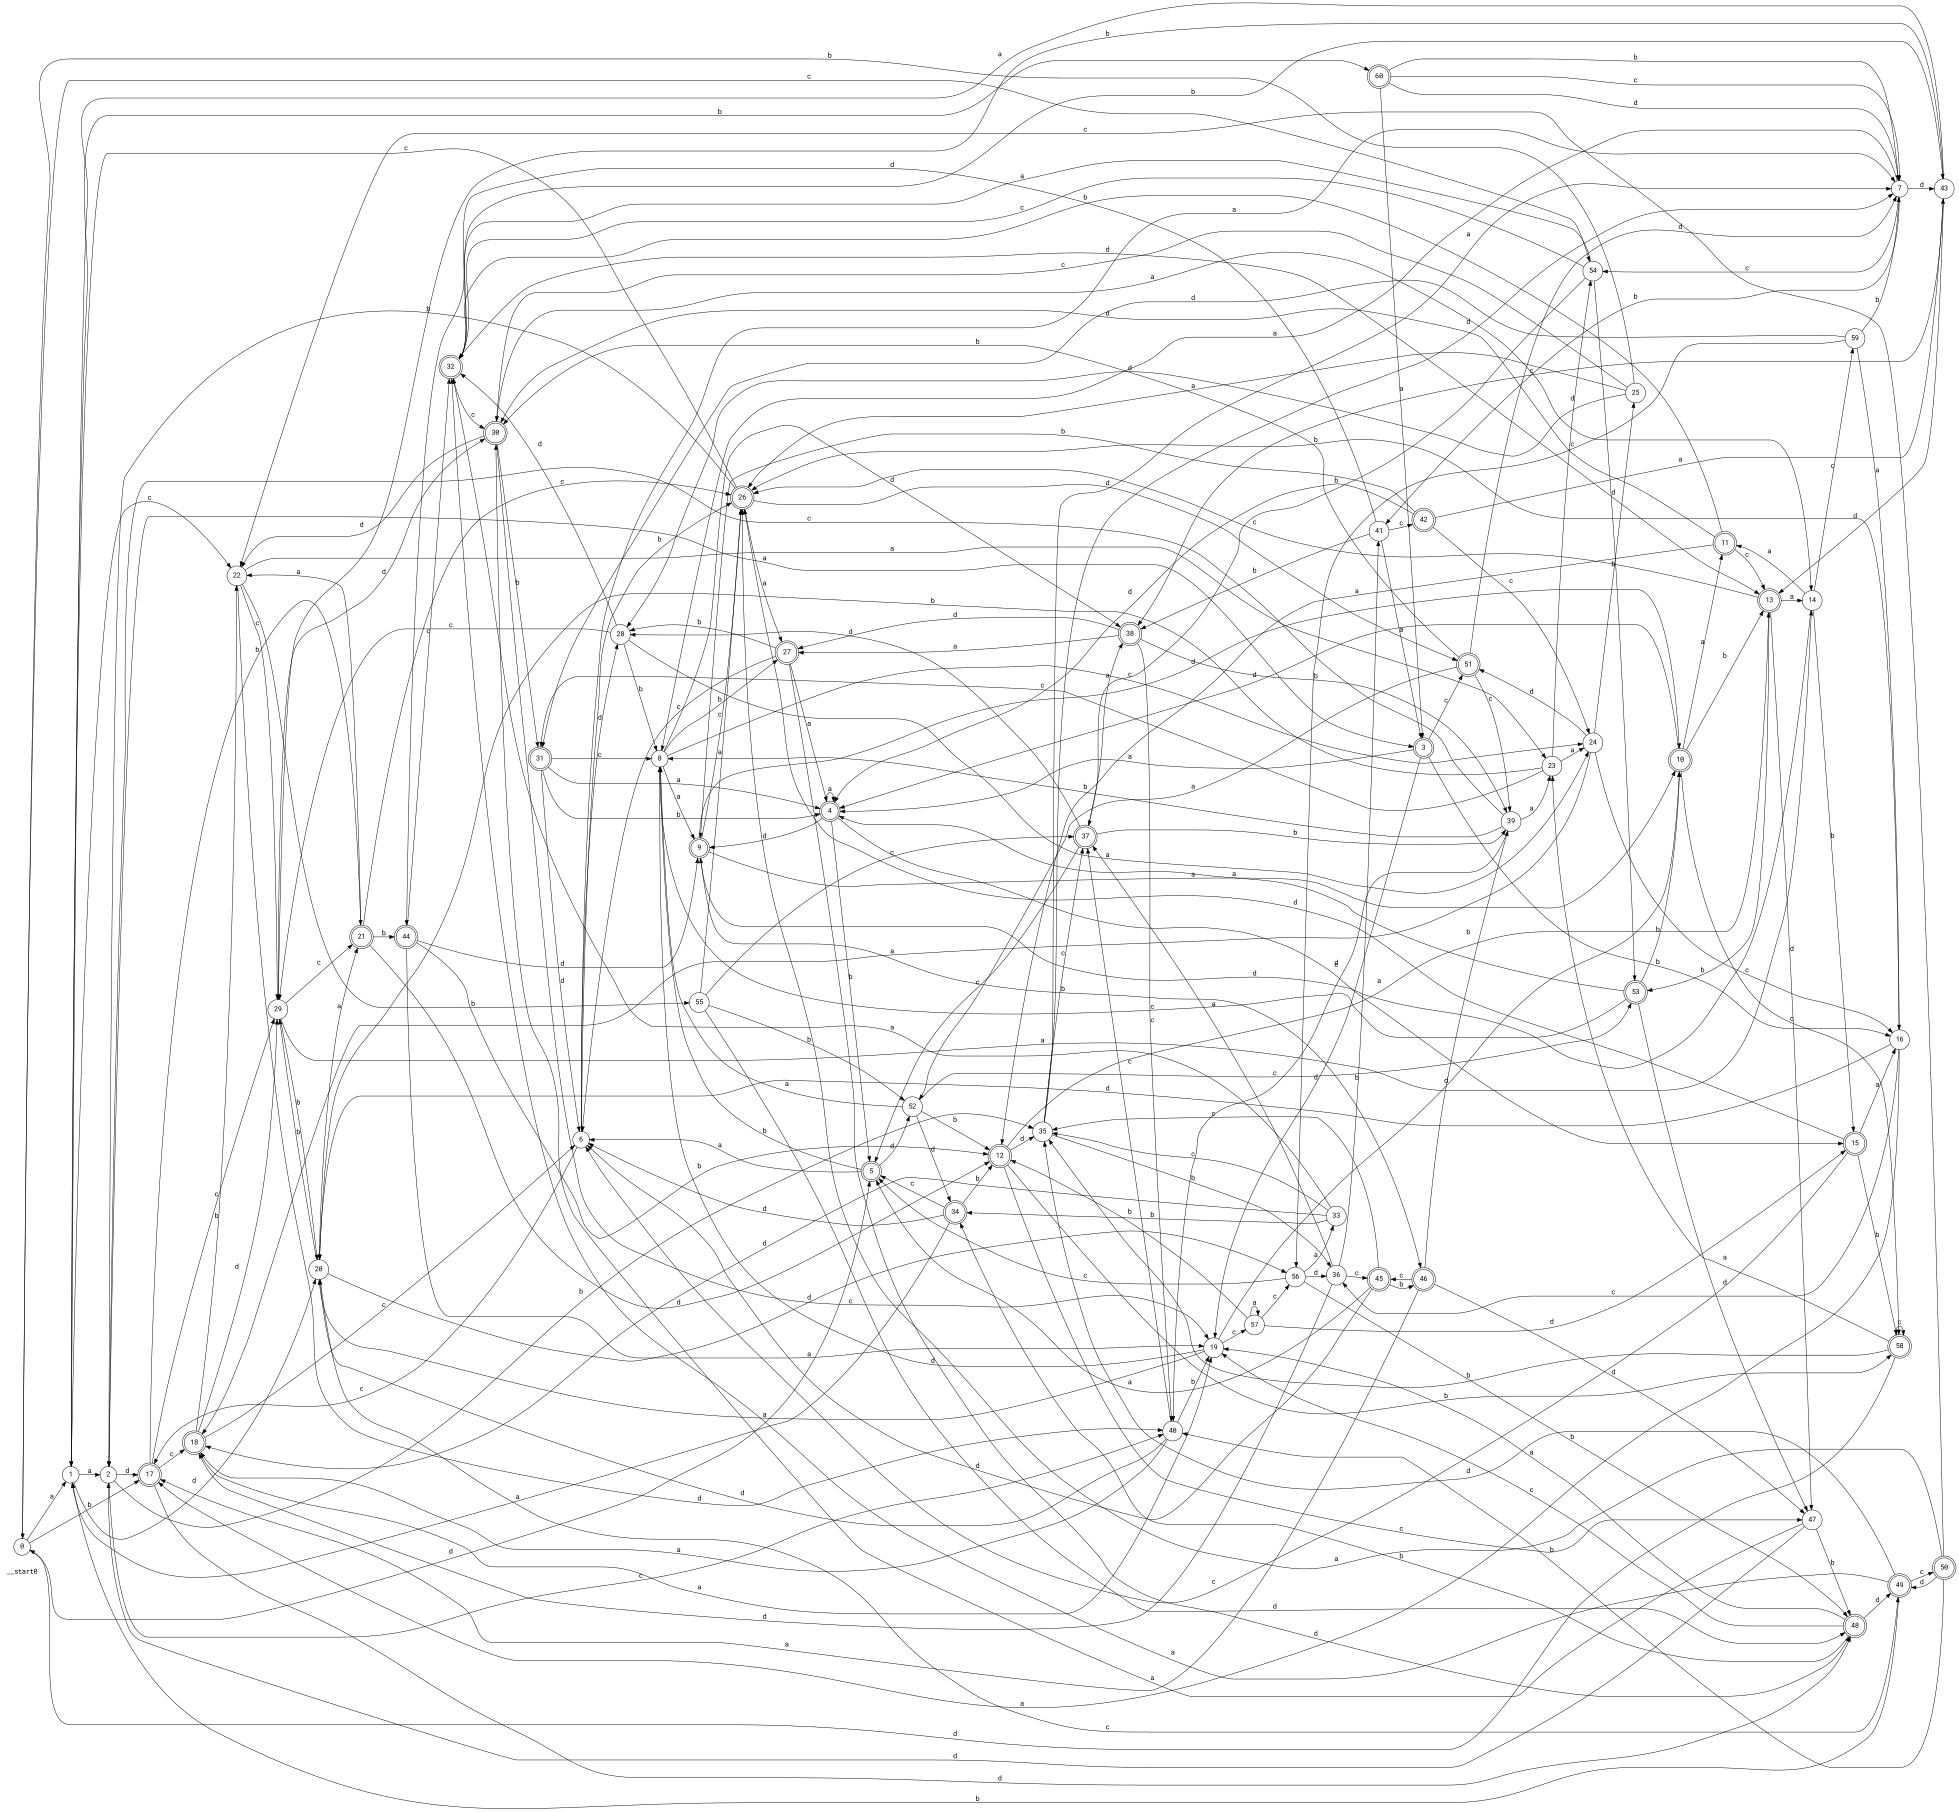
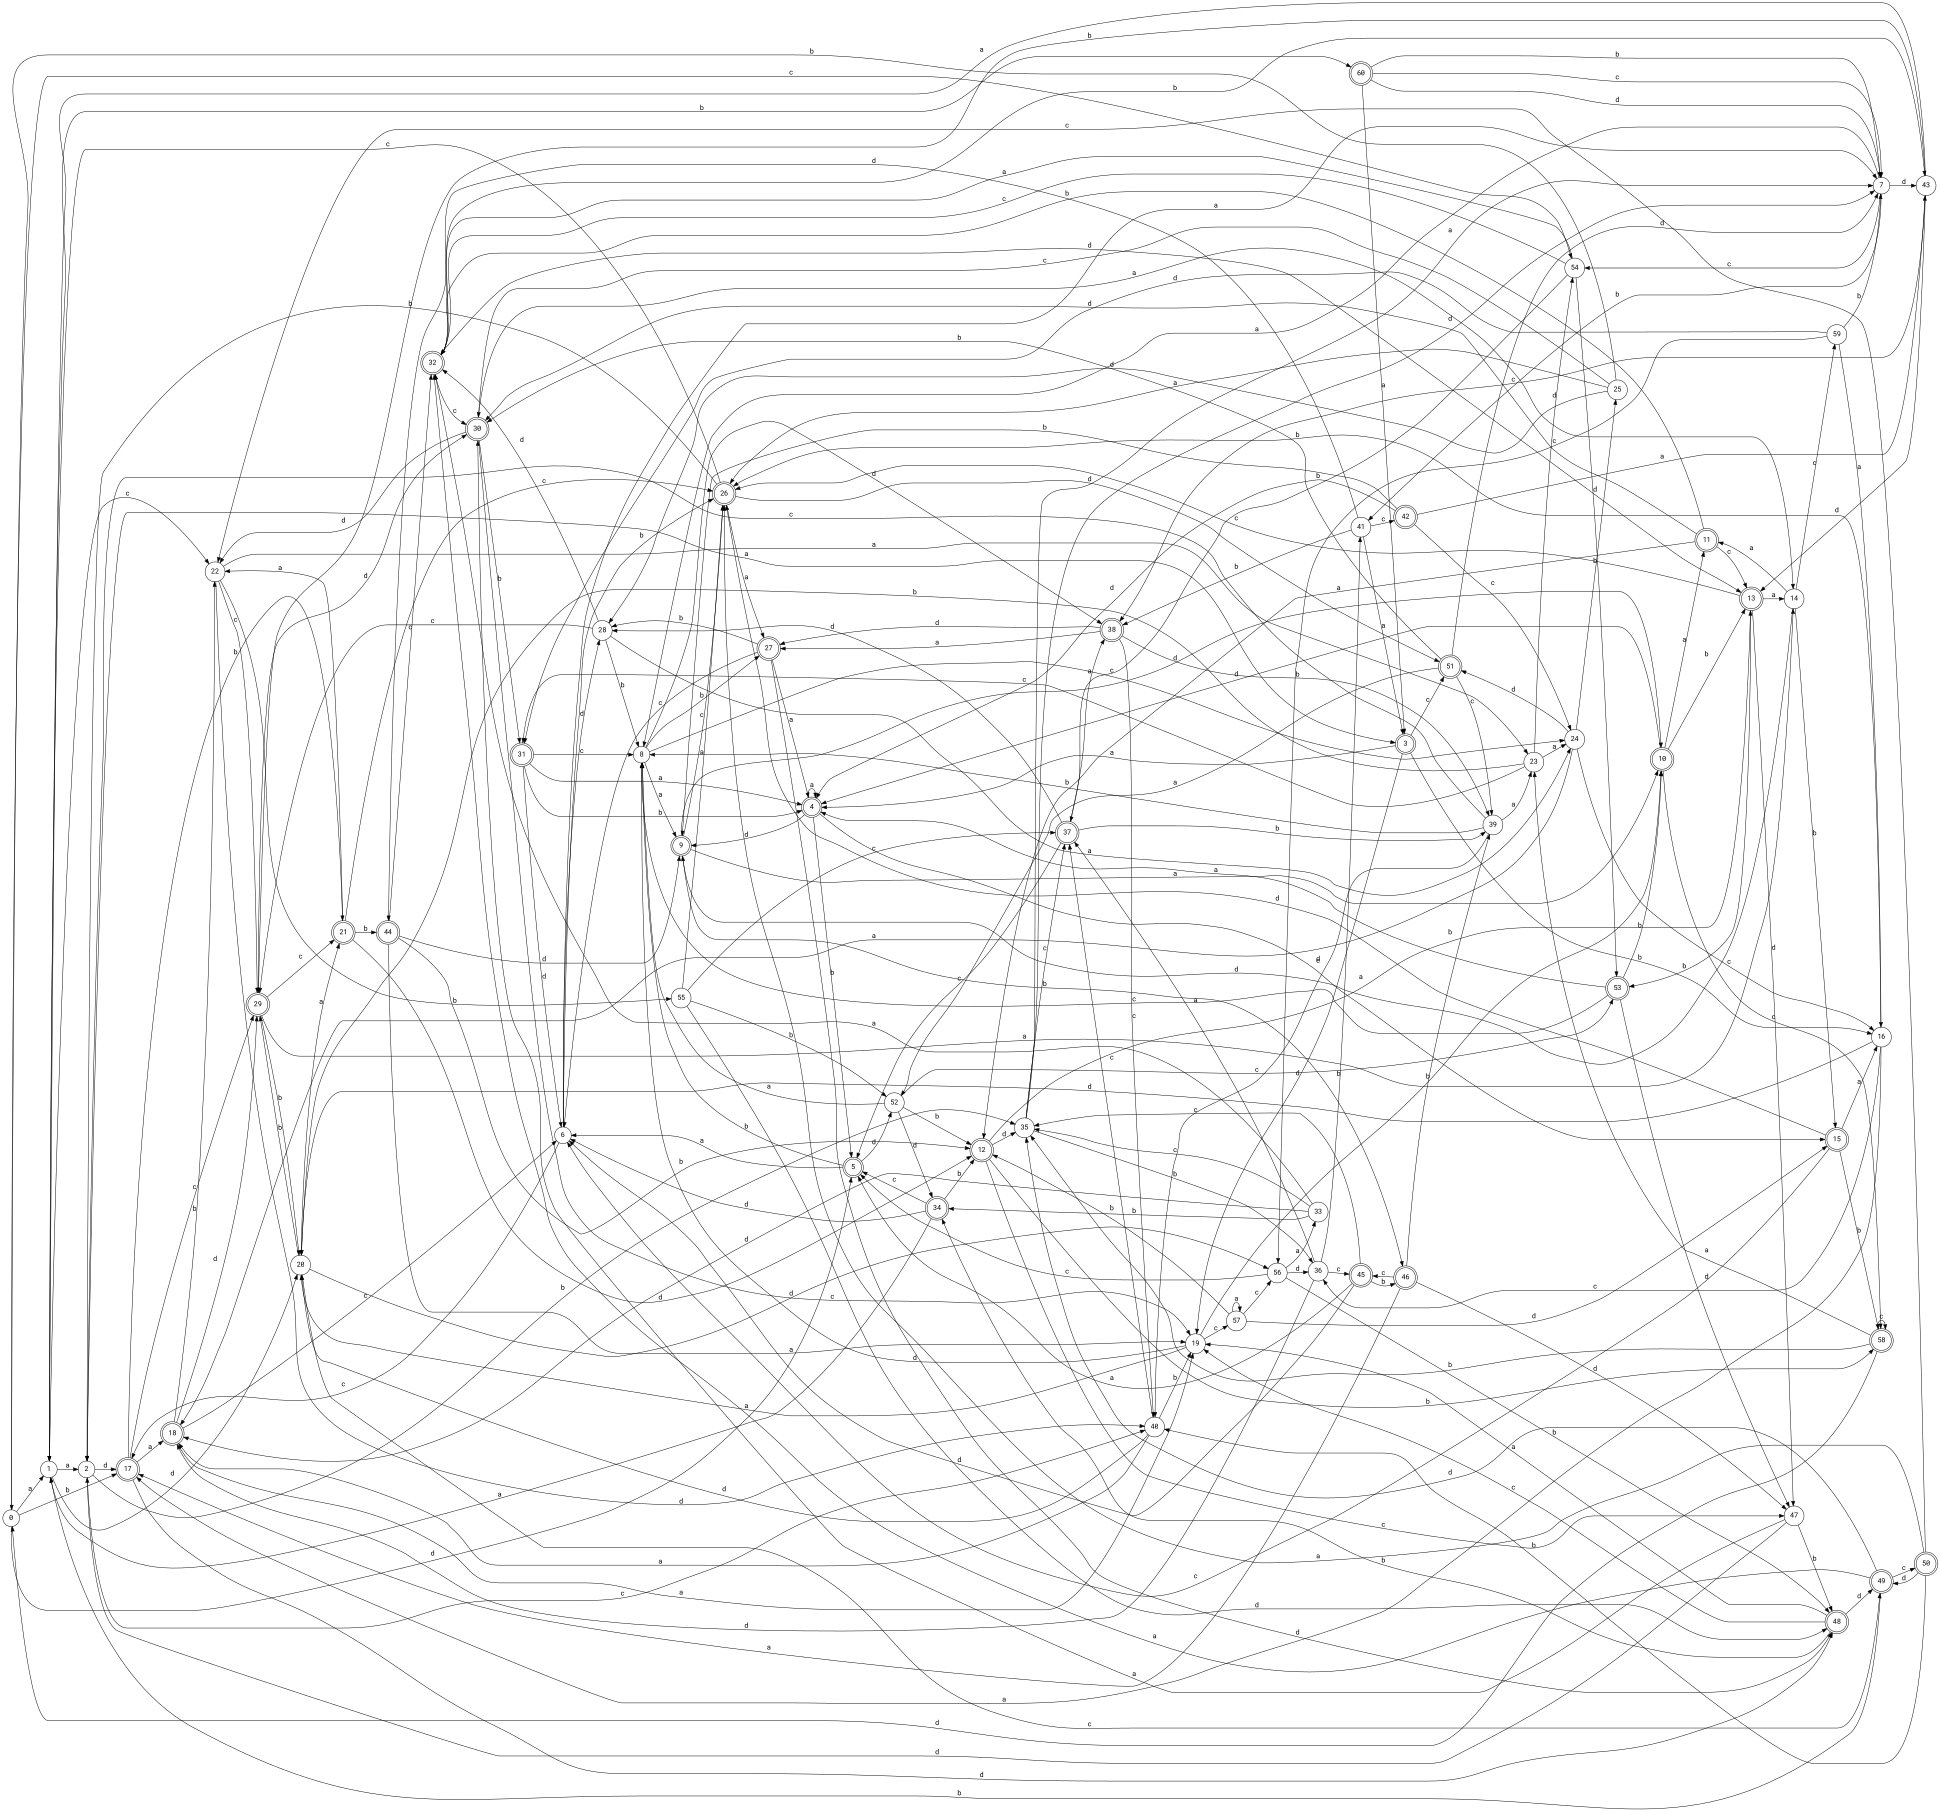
(278, 1010) -> (258, 1005)
(1446, 1081) -> (1428, 1077)
(172, 1455) -> (150, 1447)
(22, 1572) -> none
